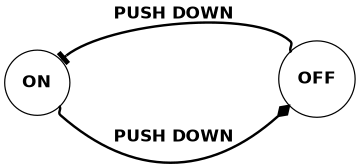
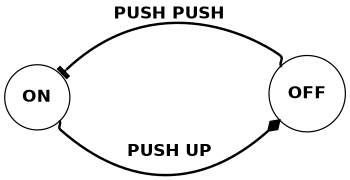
(174, 14) -> (169, 14)
(174, 137) -> (169, 151)
